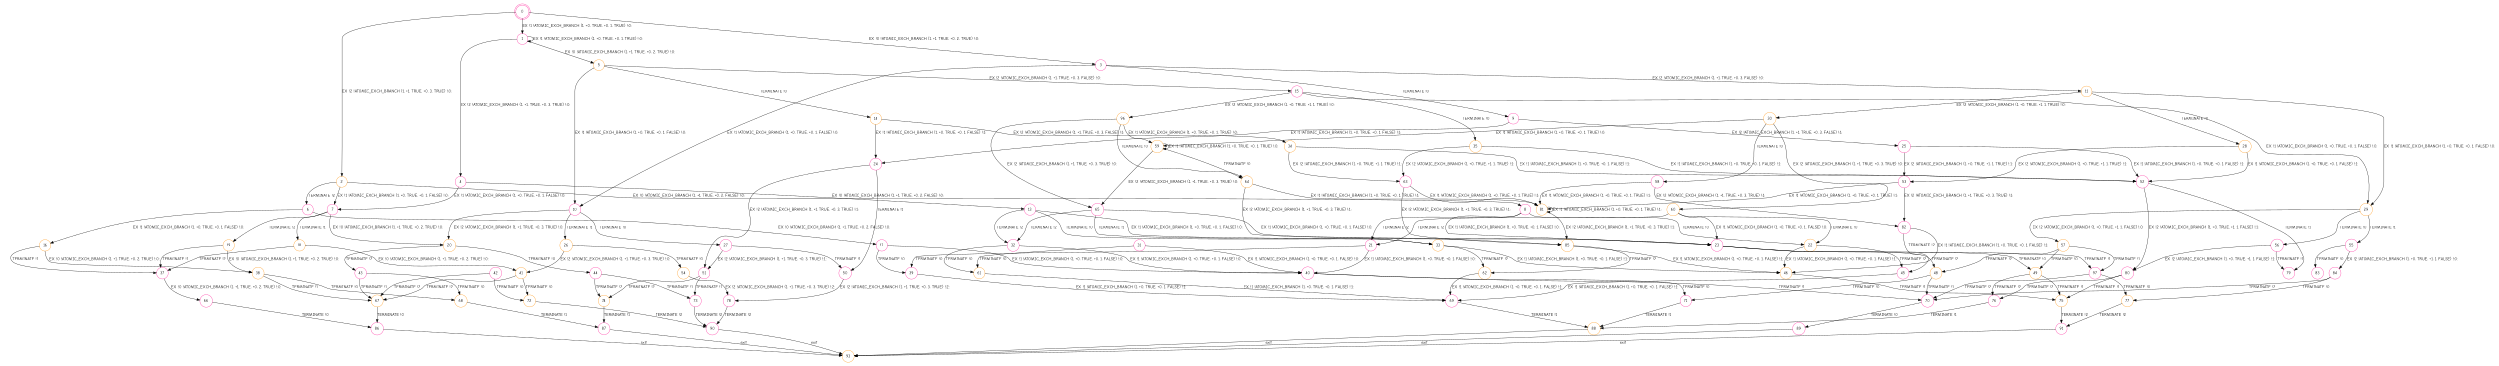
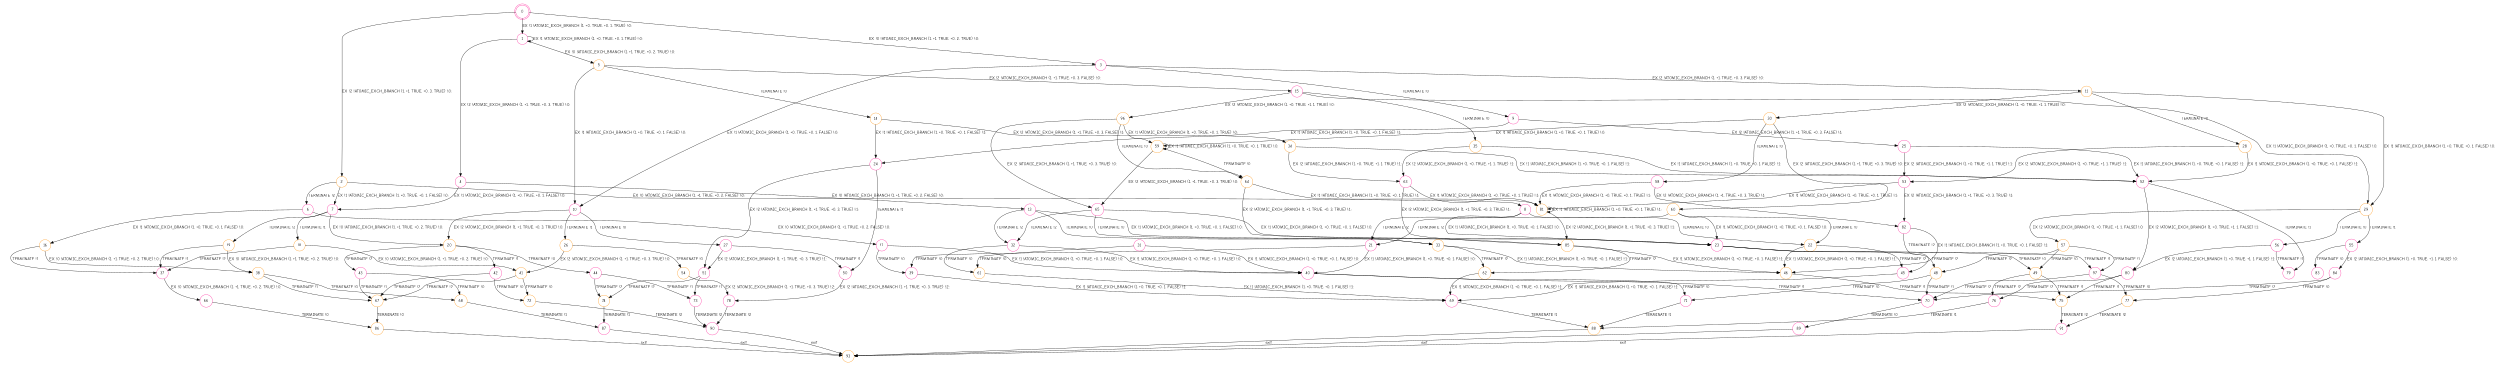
(1111, 227) -> (1111, 227)
none -> (478, 250)
(377, 329) -> (377, 329)
